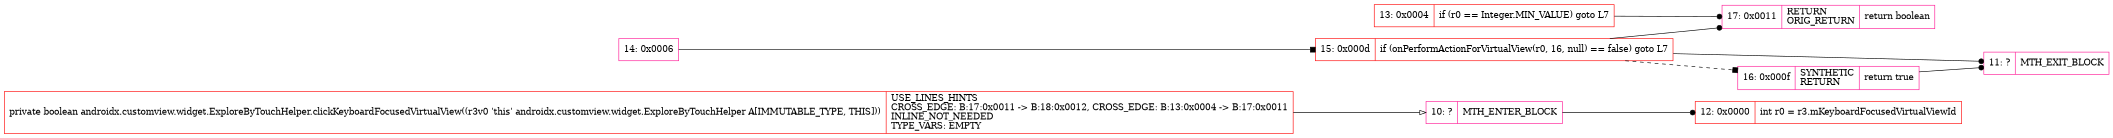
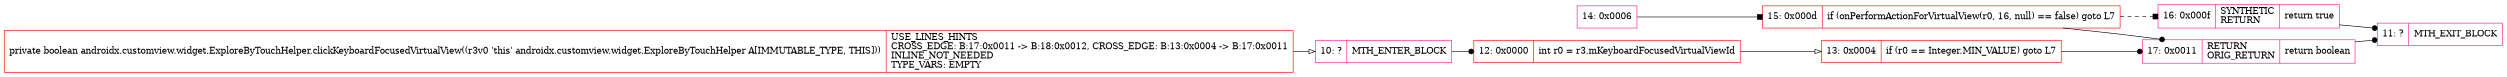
none -> (1778, 51)
(1826, 57) -> (2364, 41)
